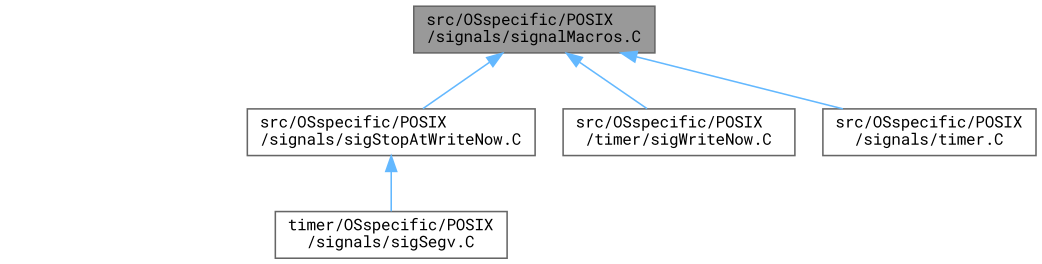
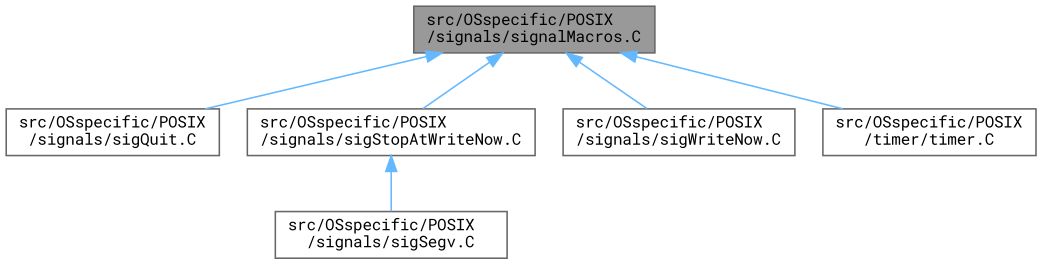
none -> (113, 132)
(679, 132) -> (679, 132)
(929, 132) -> (929, 132)
(391, 235) -> (391, 235)
